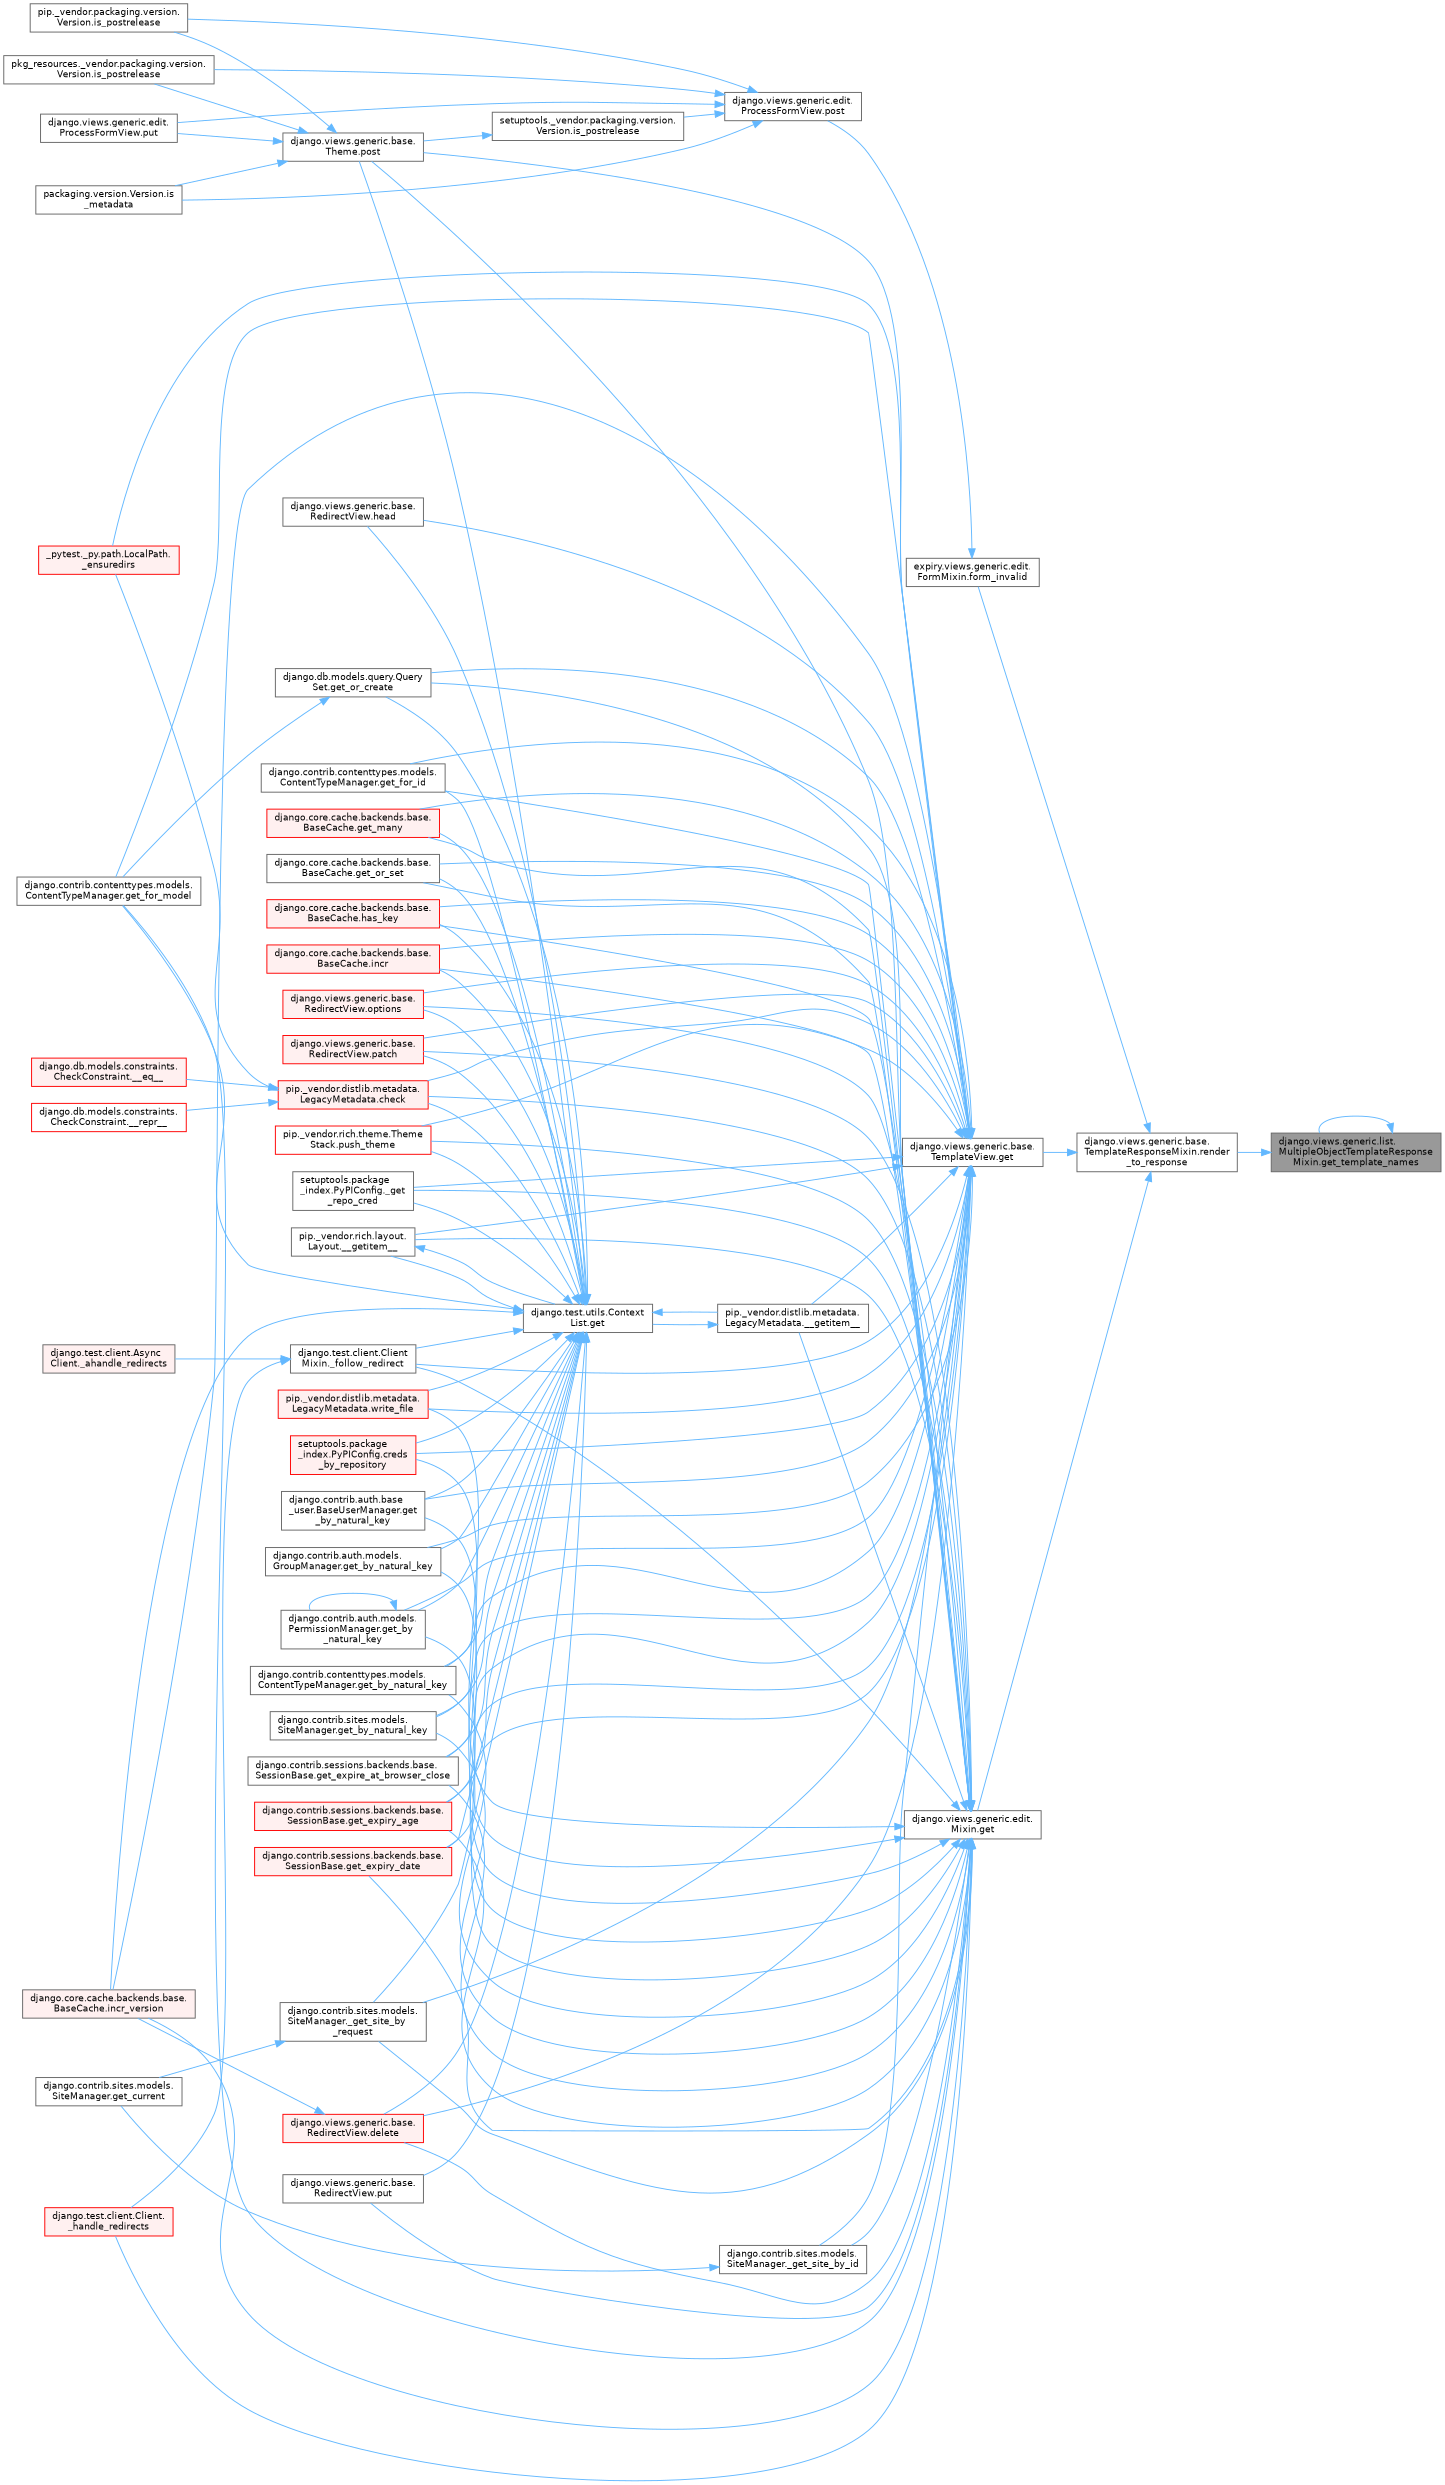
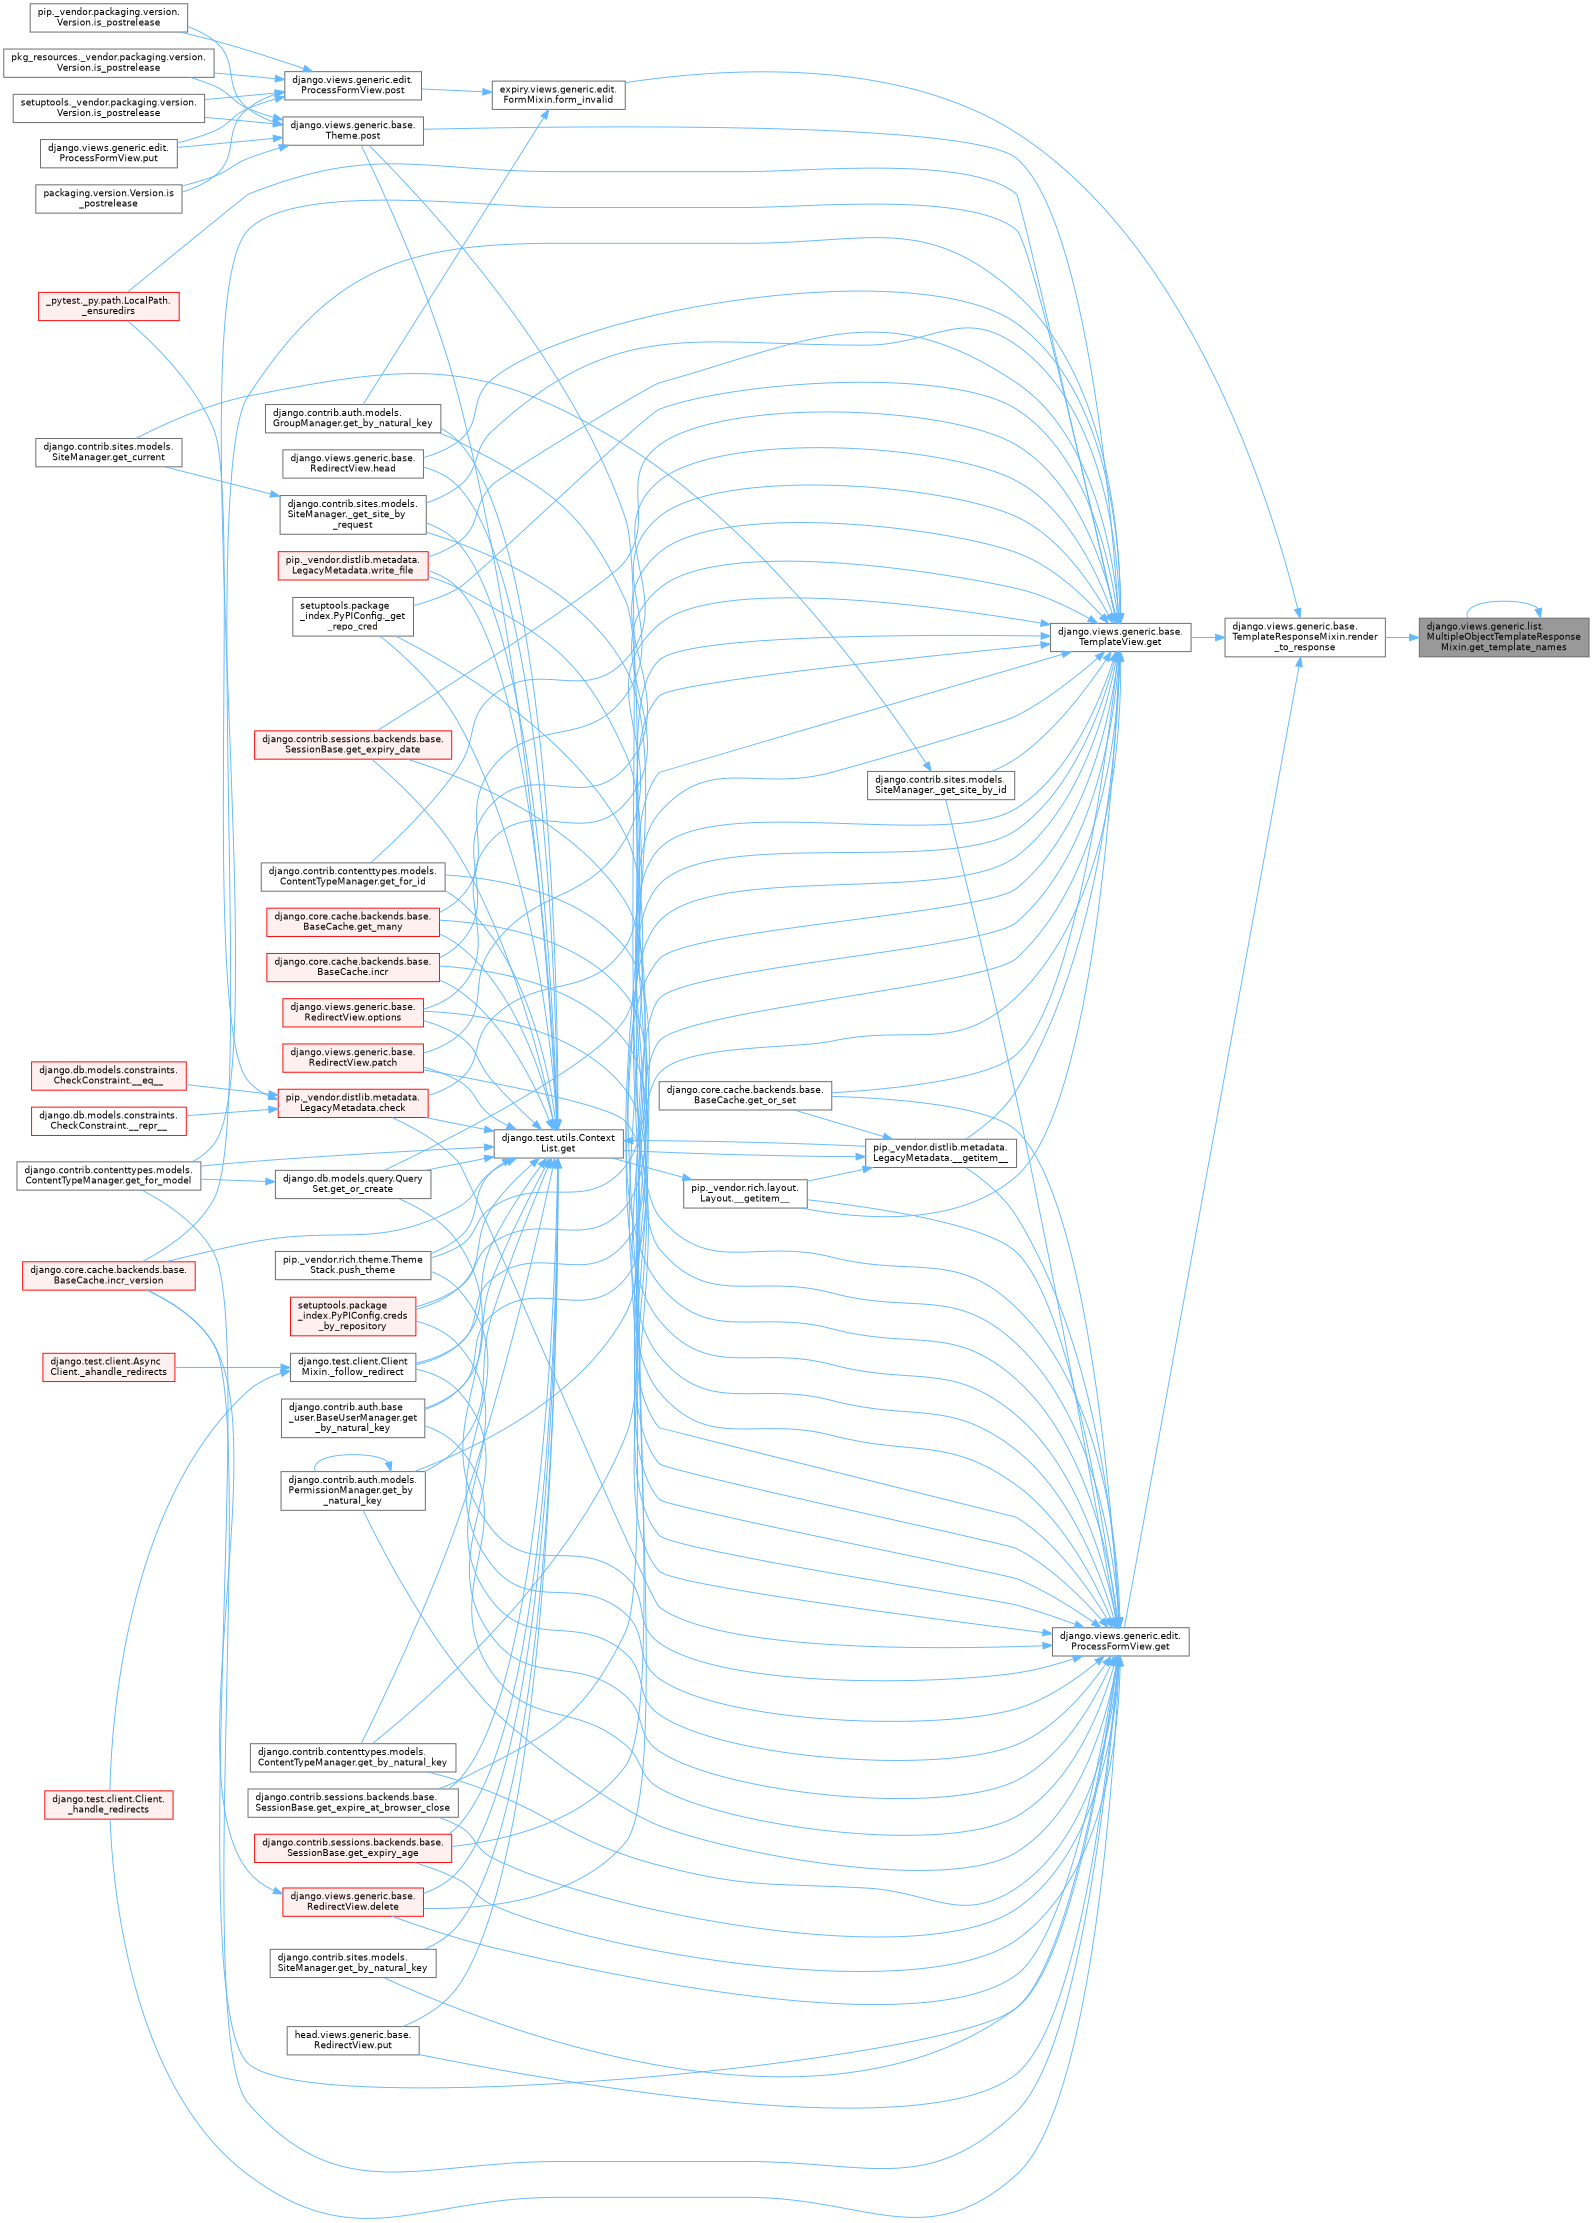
(453, 138) -> (244, 121)
(109, 200) -> (109, 199)
(353, 914) -> none
(510, 990) -> (839, 1123)
(353, 1140) -> (353, 1266)
(455, 1276) -> (835, 1175)
(109, 1359) -> (109, 1367)
(813, 1503) -> (453, 261)
(845, 1607) -> none
(973, 1825) -> (1121, 1642)
(109, 2004) -> (109, 1276)
(353, 2189) -> (353, 2041)
